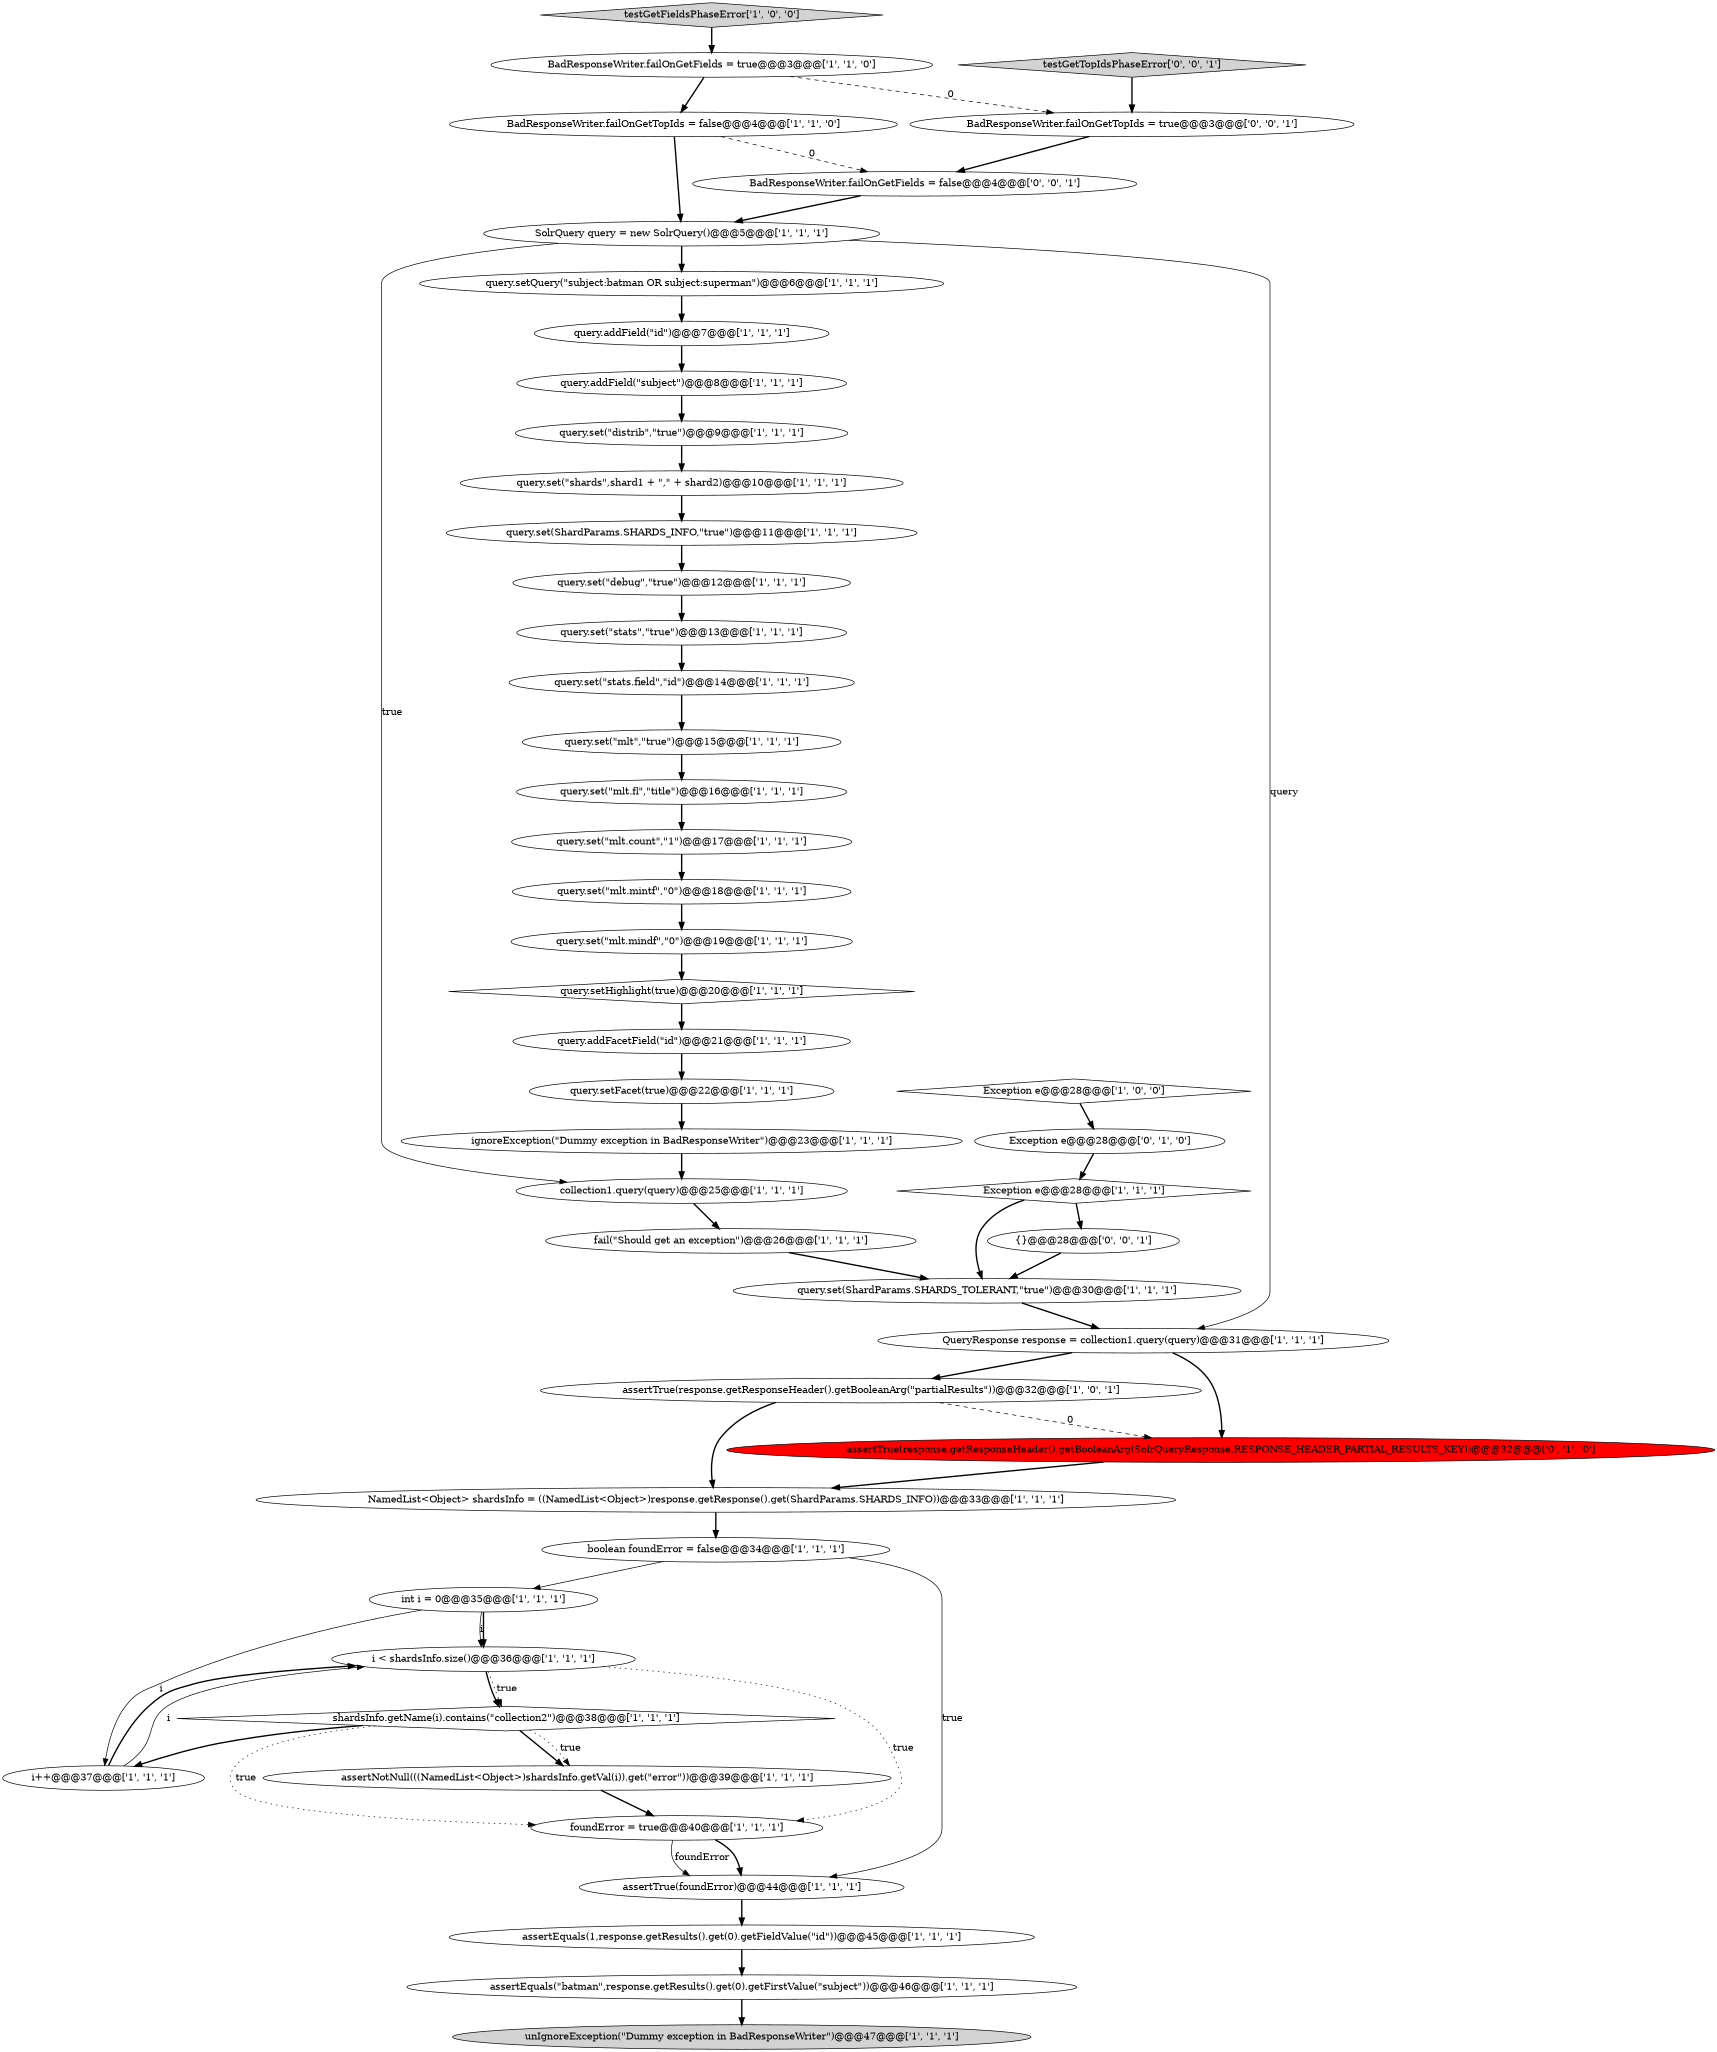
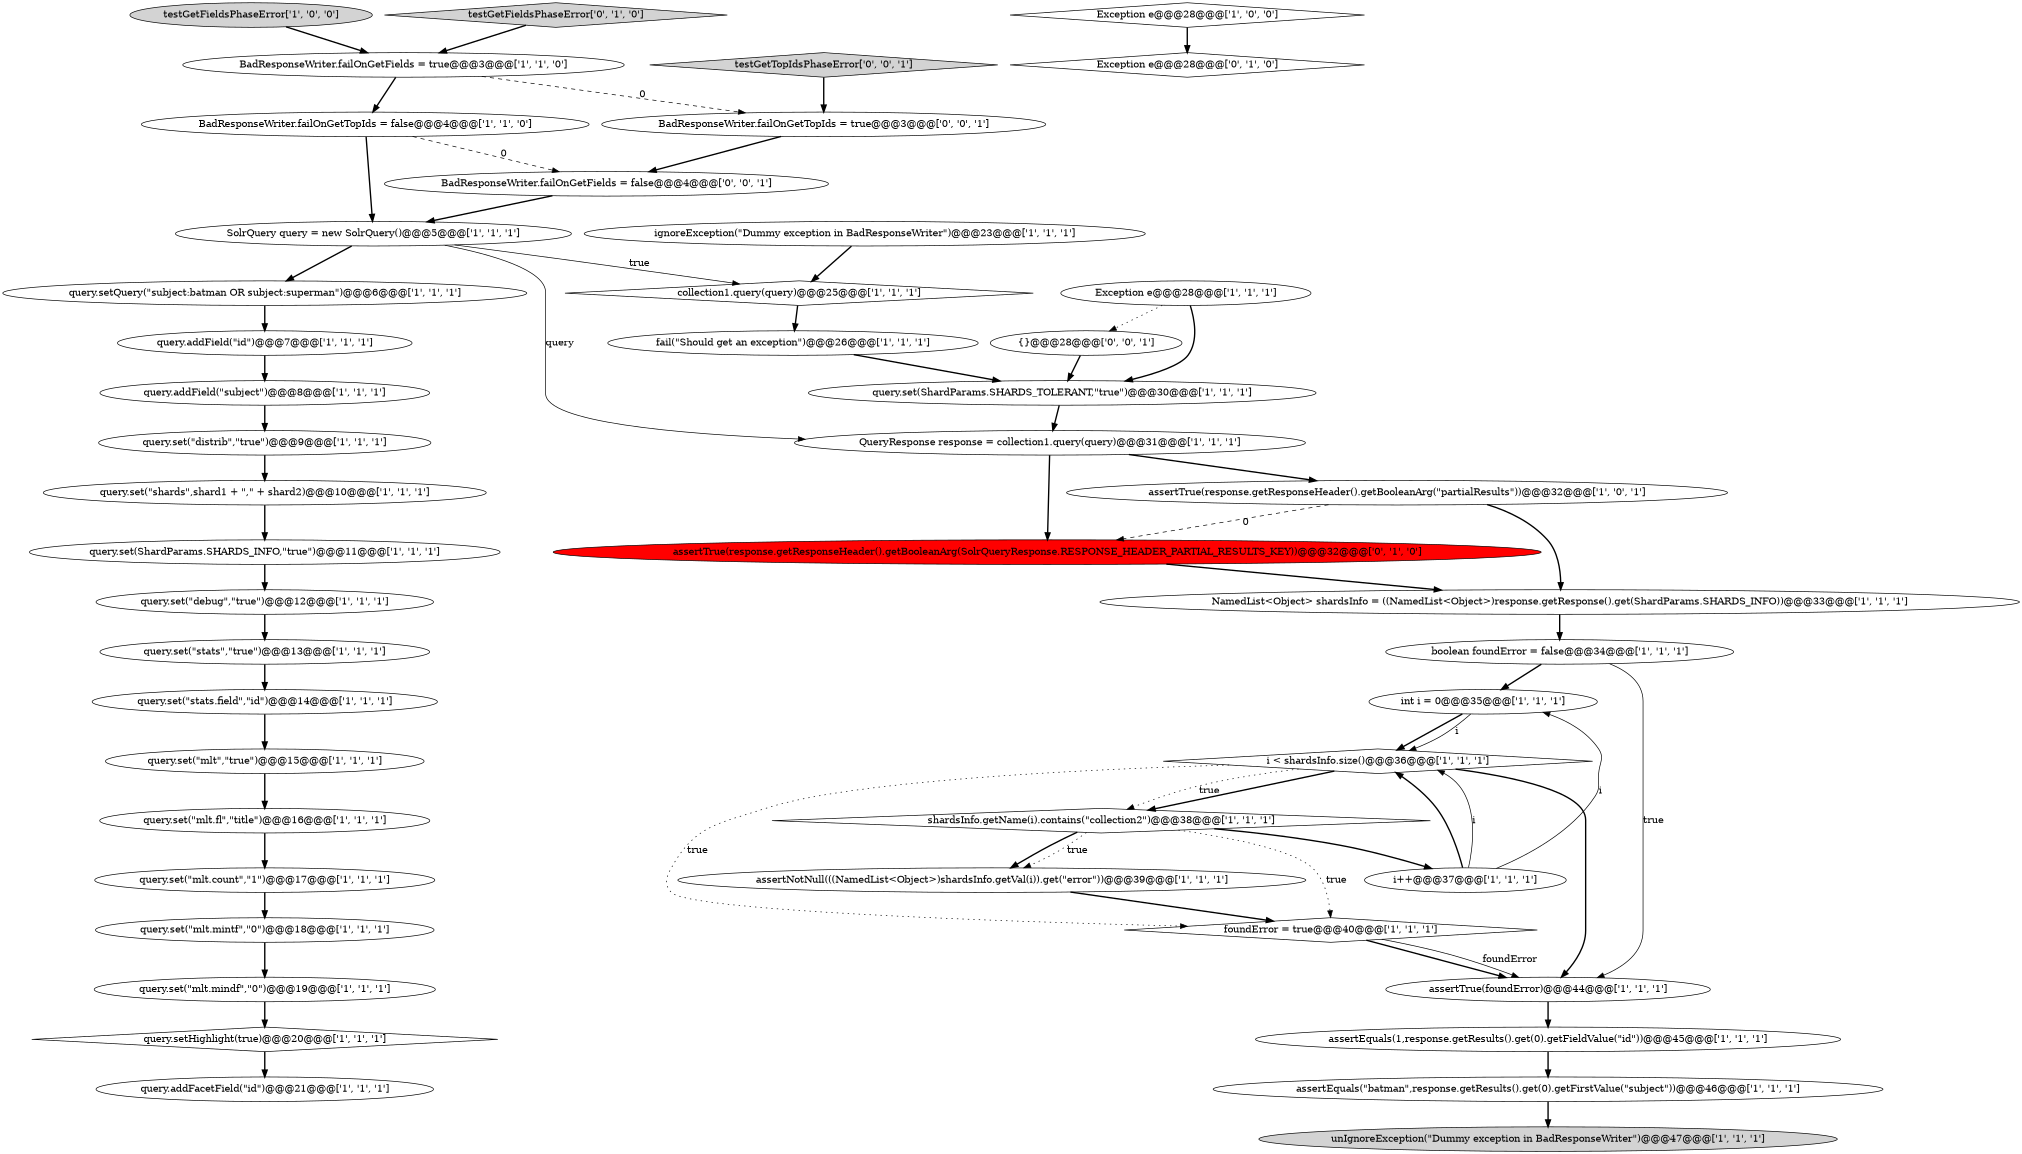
none -> (556, 15)
(712, 15) -> (251, 15)
none -> (1586, 826)
(682, 1091) -> none
(1100, 1141) -> (1187, 65)
(1088, 1163) -> none
(682, 1191) -> (799, 293)
(1074, 1191) -> (1186, 293)
(1078, 1213) -> (1139, 317)
(601, 1574) -> (1524, 675)
(241, 1653) -> (1591, 802)
(483, 1659) -> (1378, 761)
(677, 1828) -> (1331, 930)
